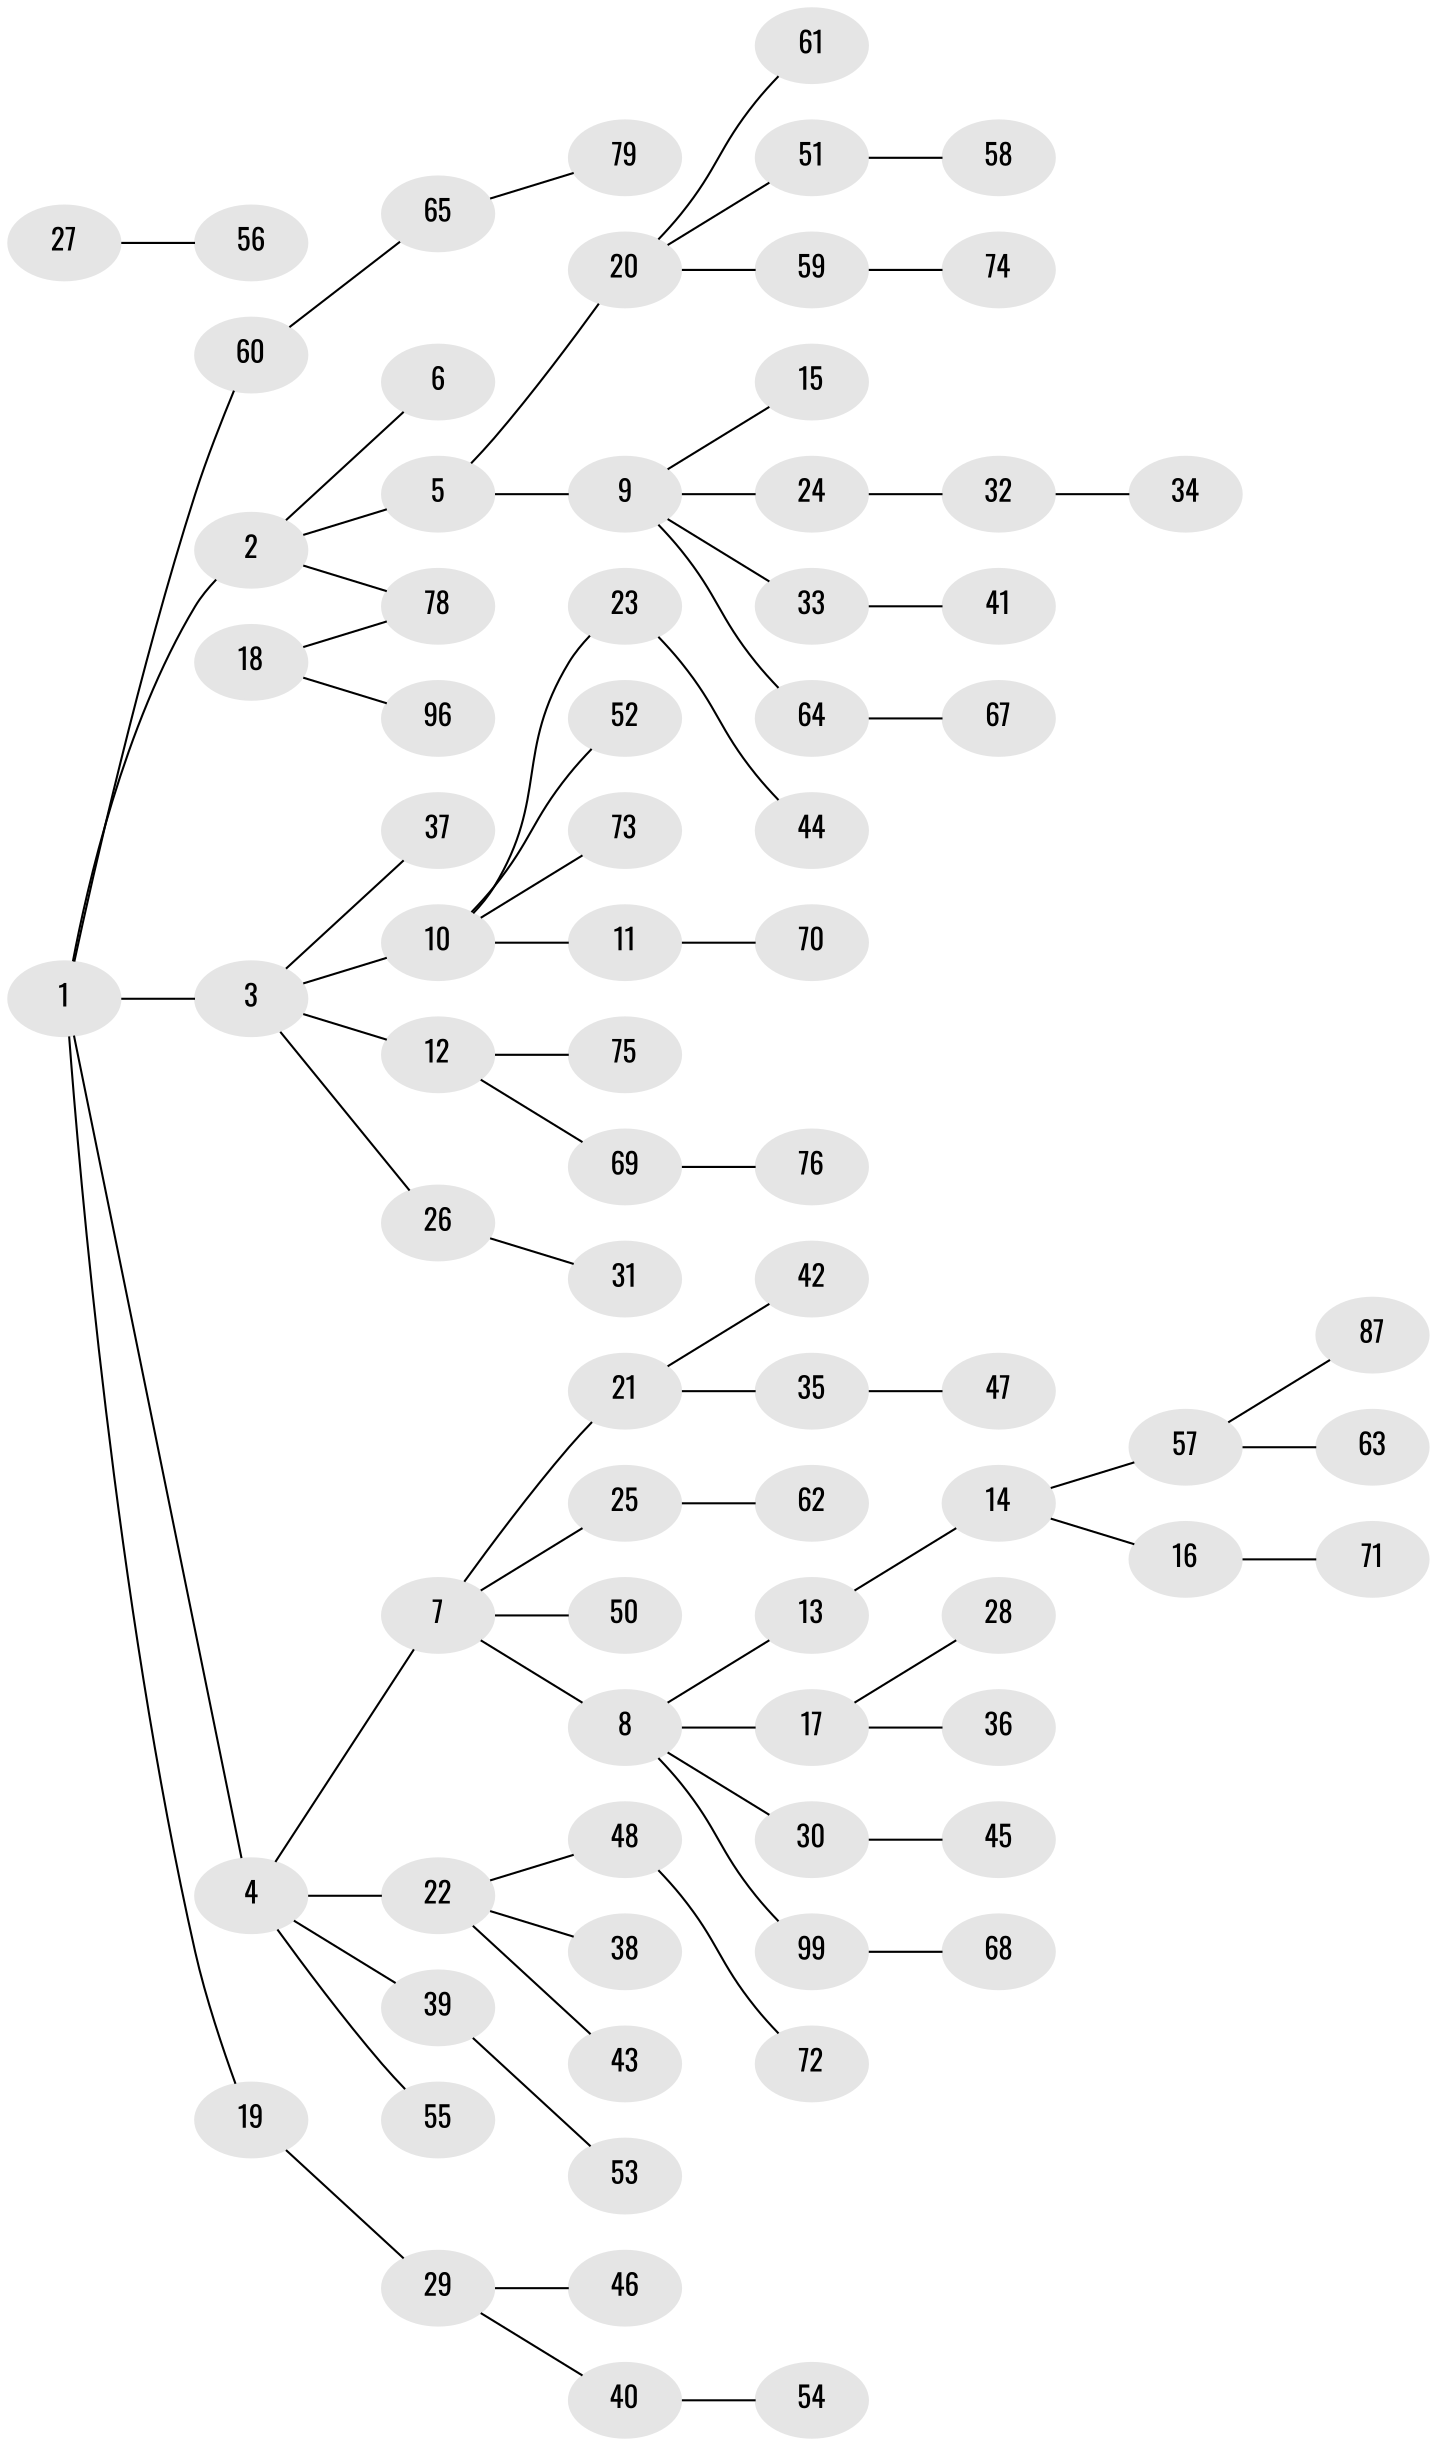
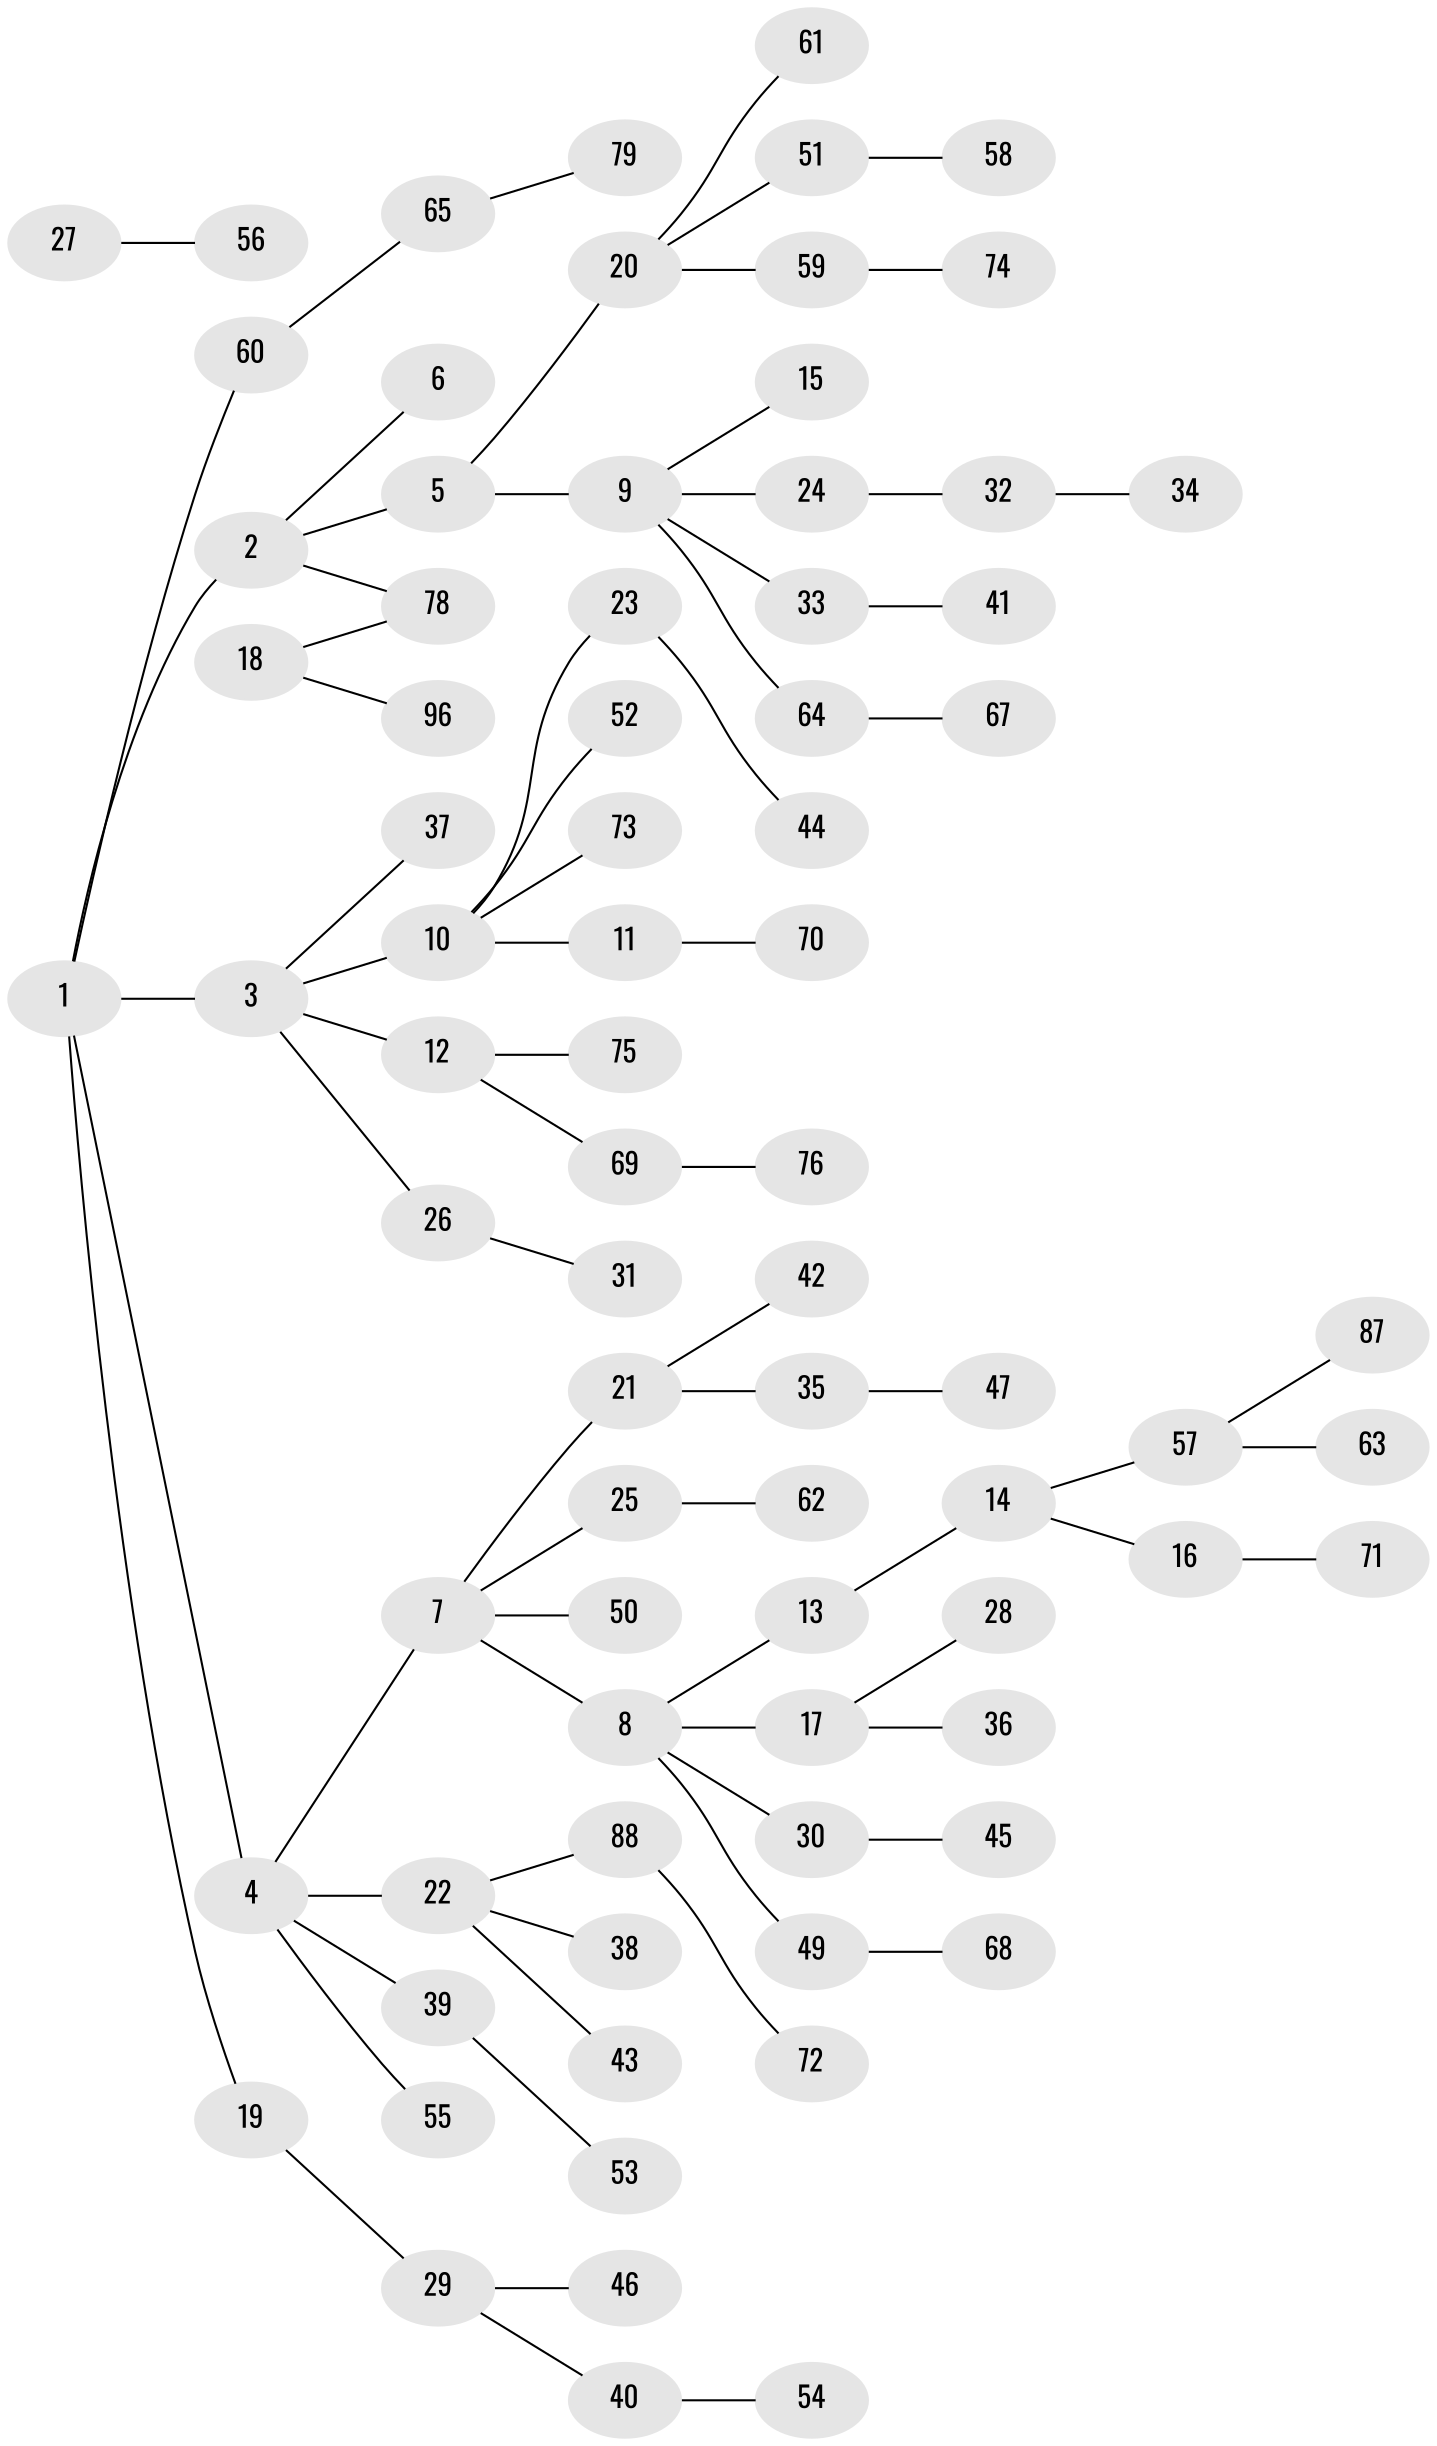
(625, 1840) -> (625, 1840)
(812, 1952) -> (812, 1952)
